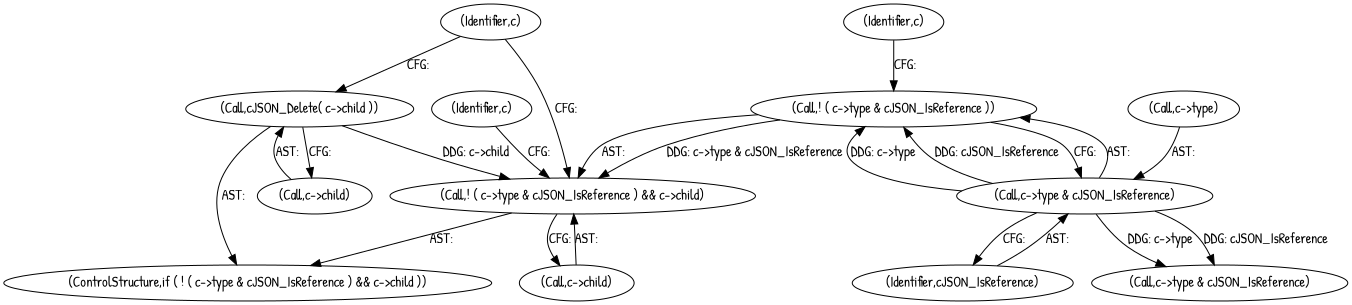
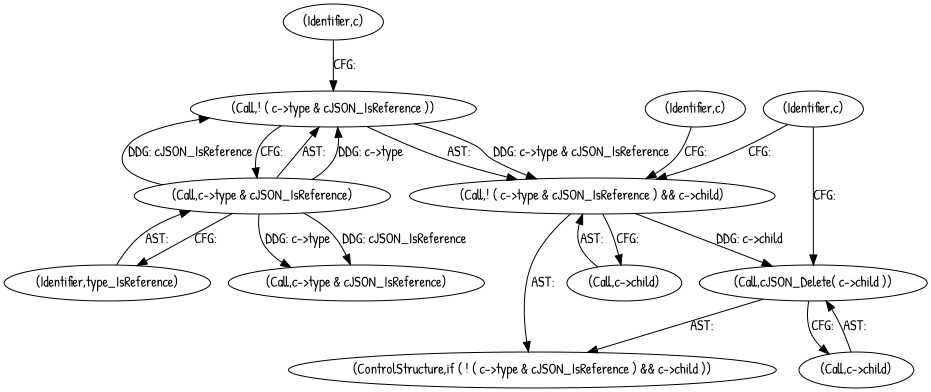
(1184, 109) -> none
(420, 153) -> (699, 238)
(963, 283) -> (107, 283)
